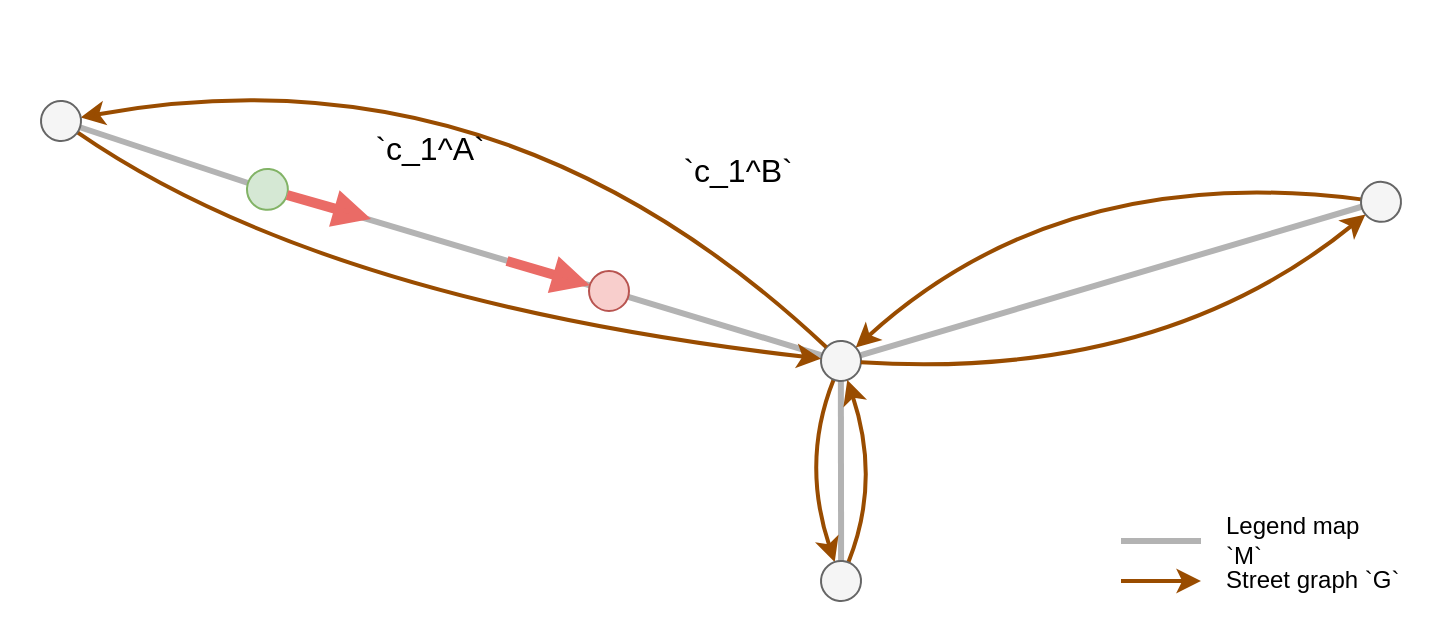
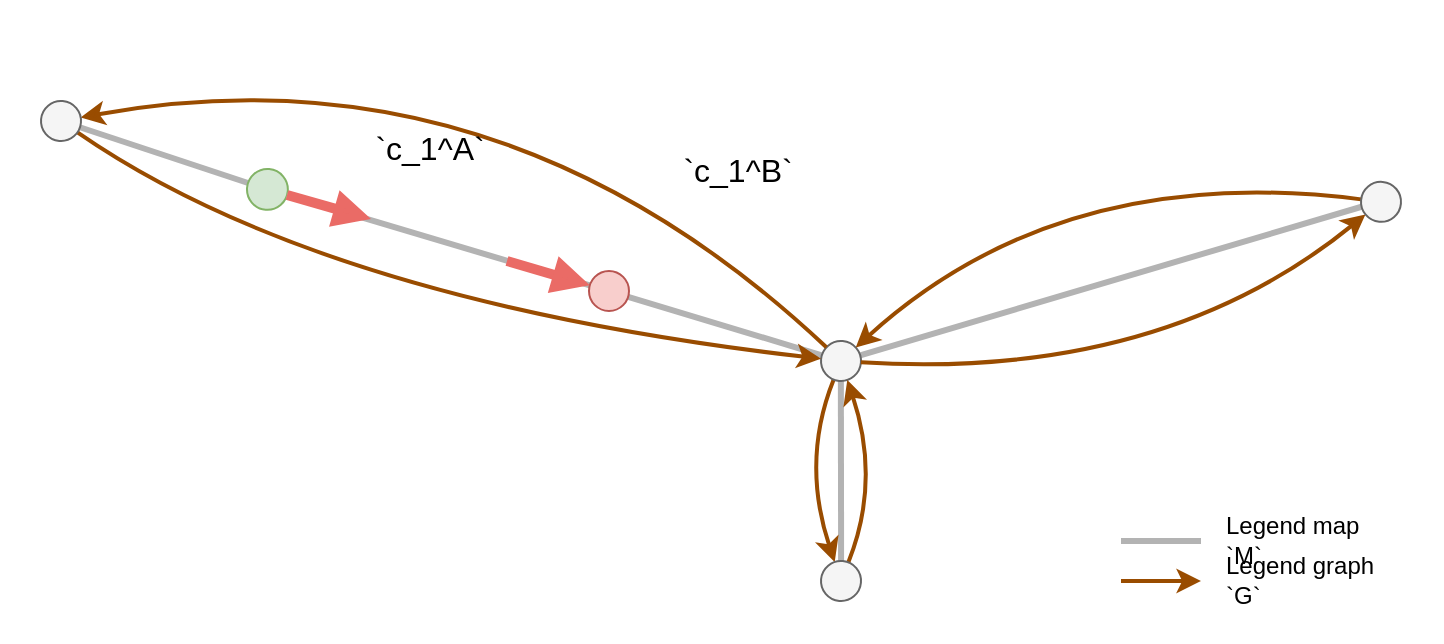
(1314, 581) -> (1314, 581)
